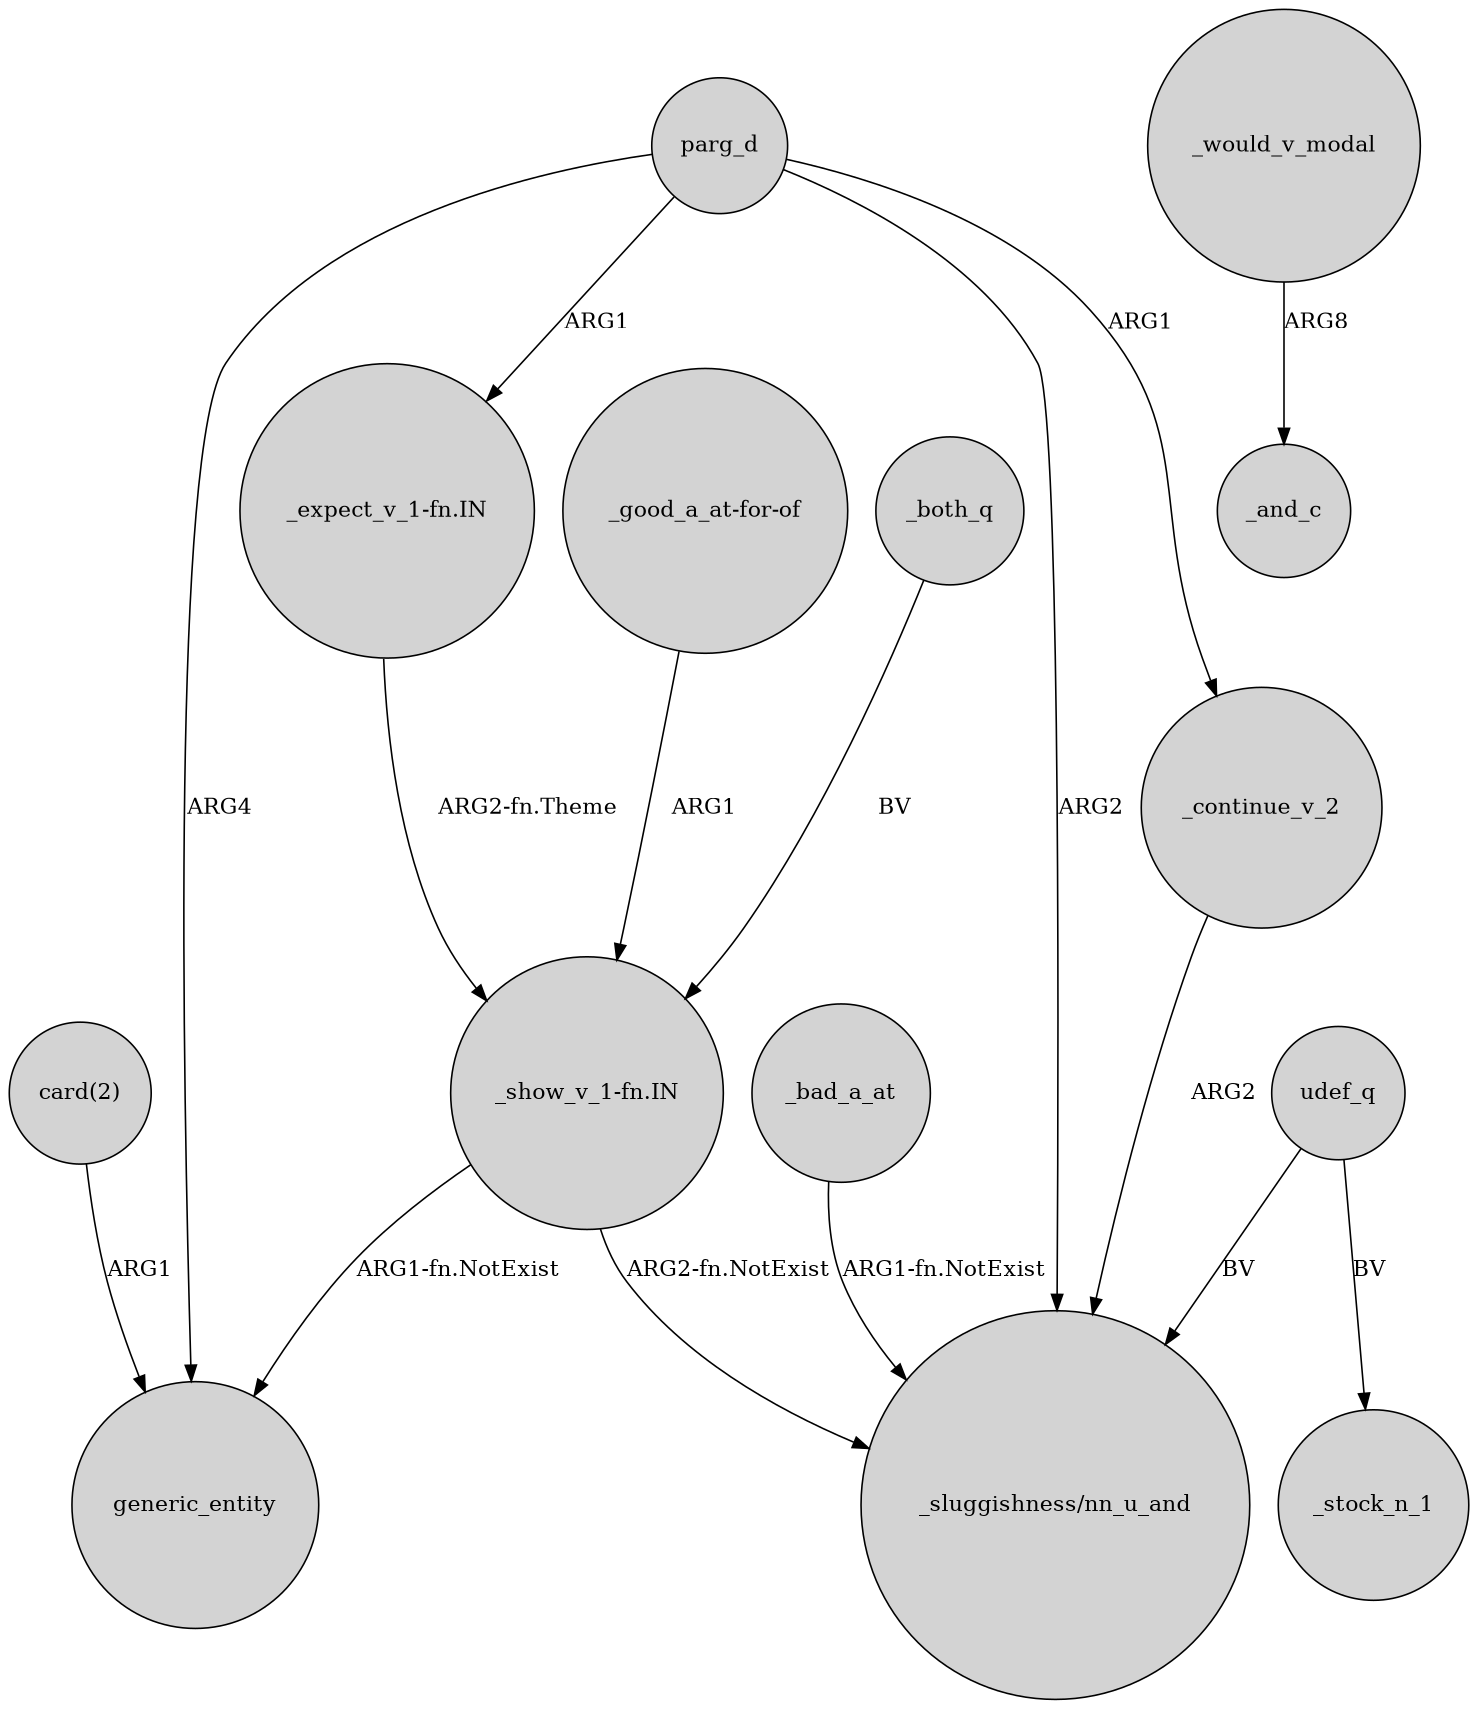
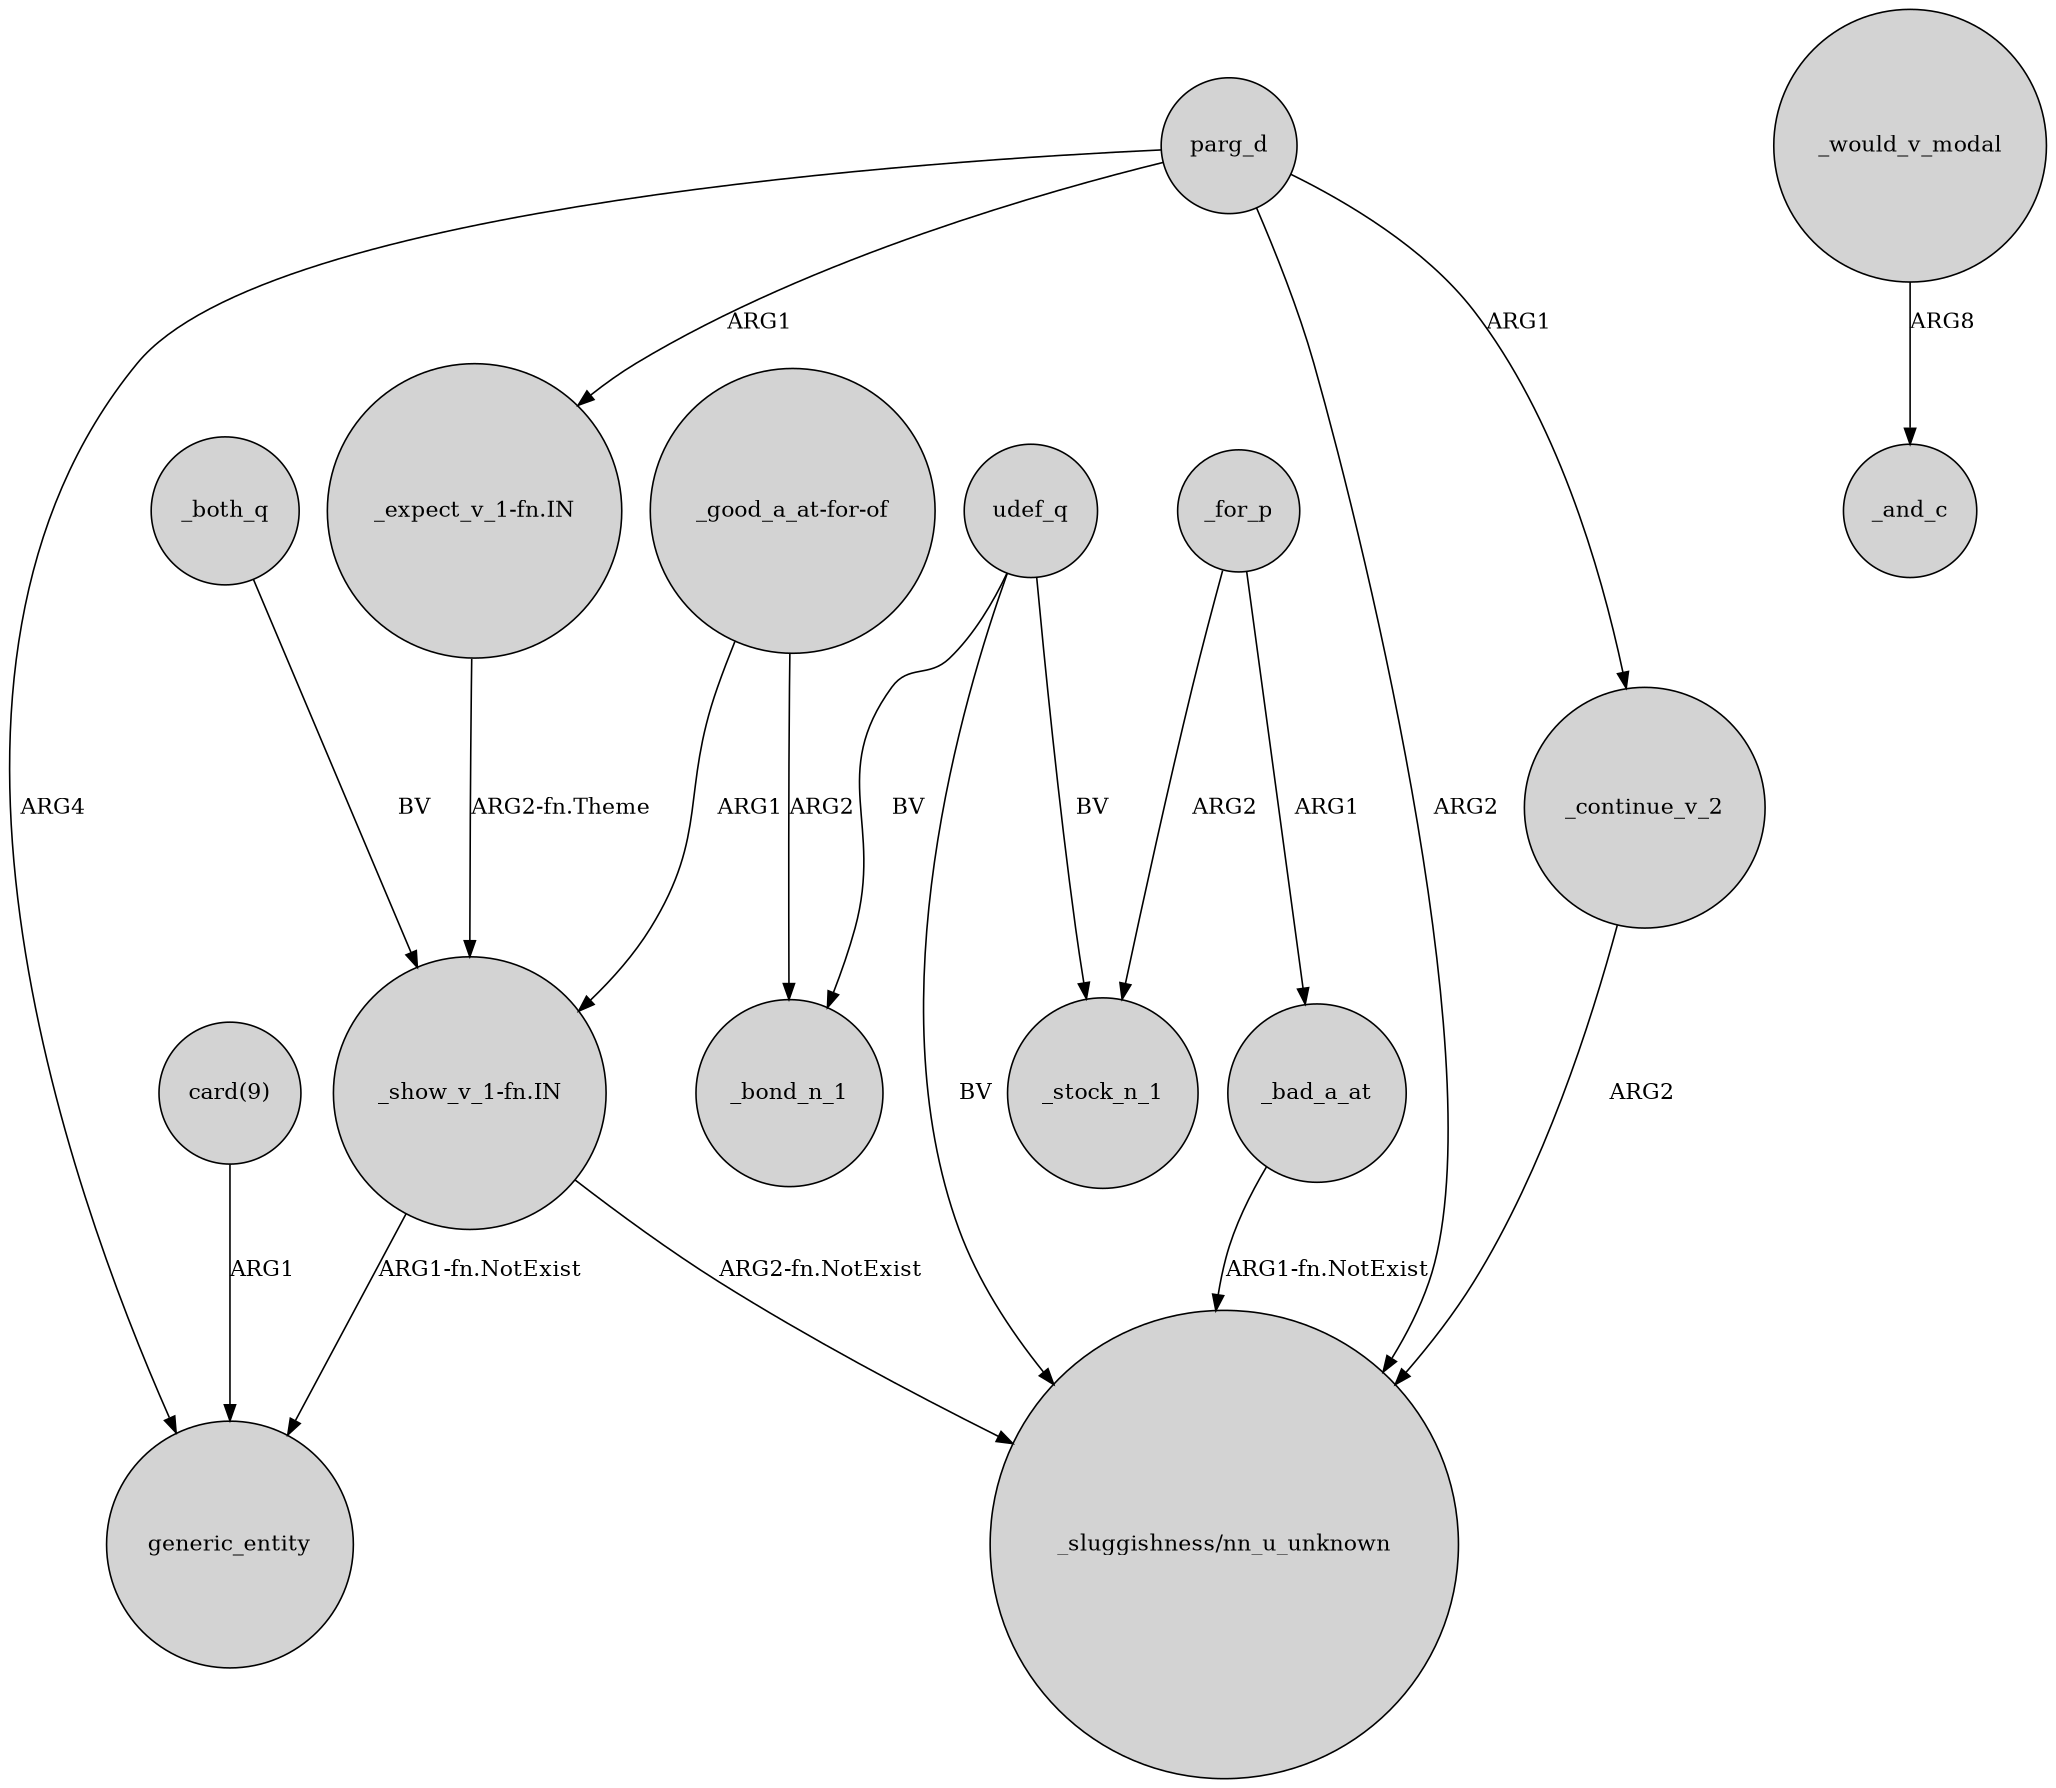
none -> (1239, 511)
(80, 1093) -> (230, 1093)
none -> (789, 1093)
(1055, 1505) -> (1224, 1545)
